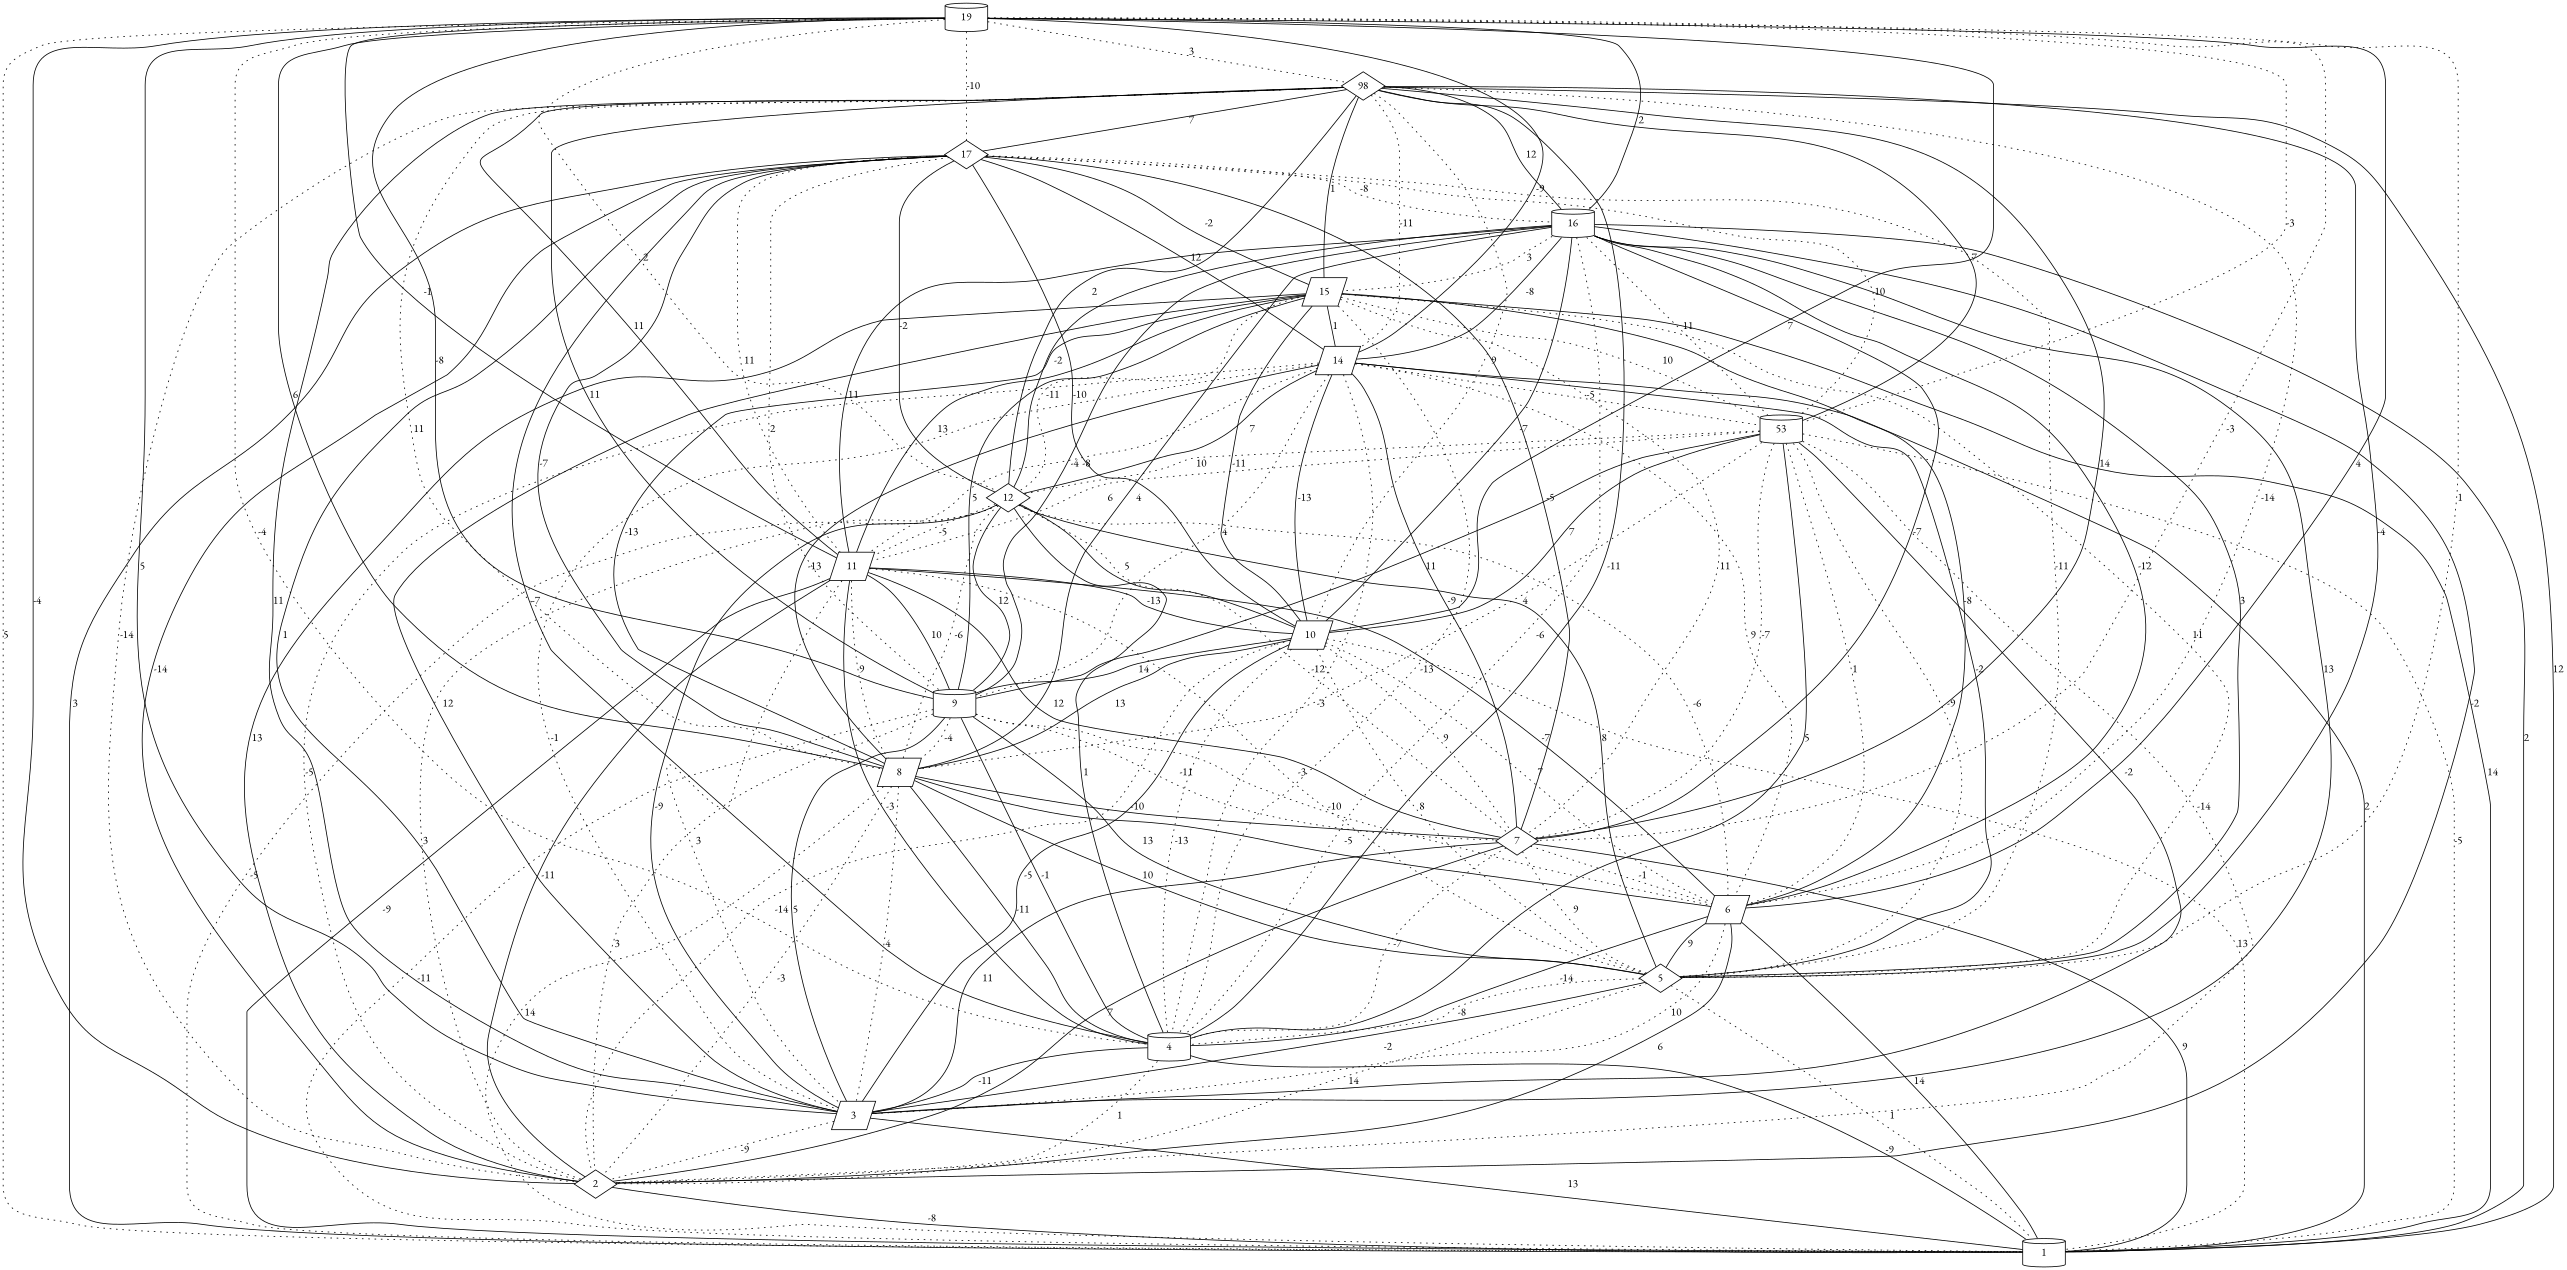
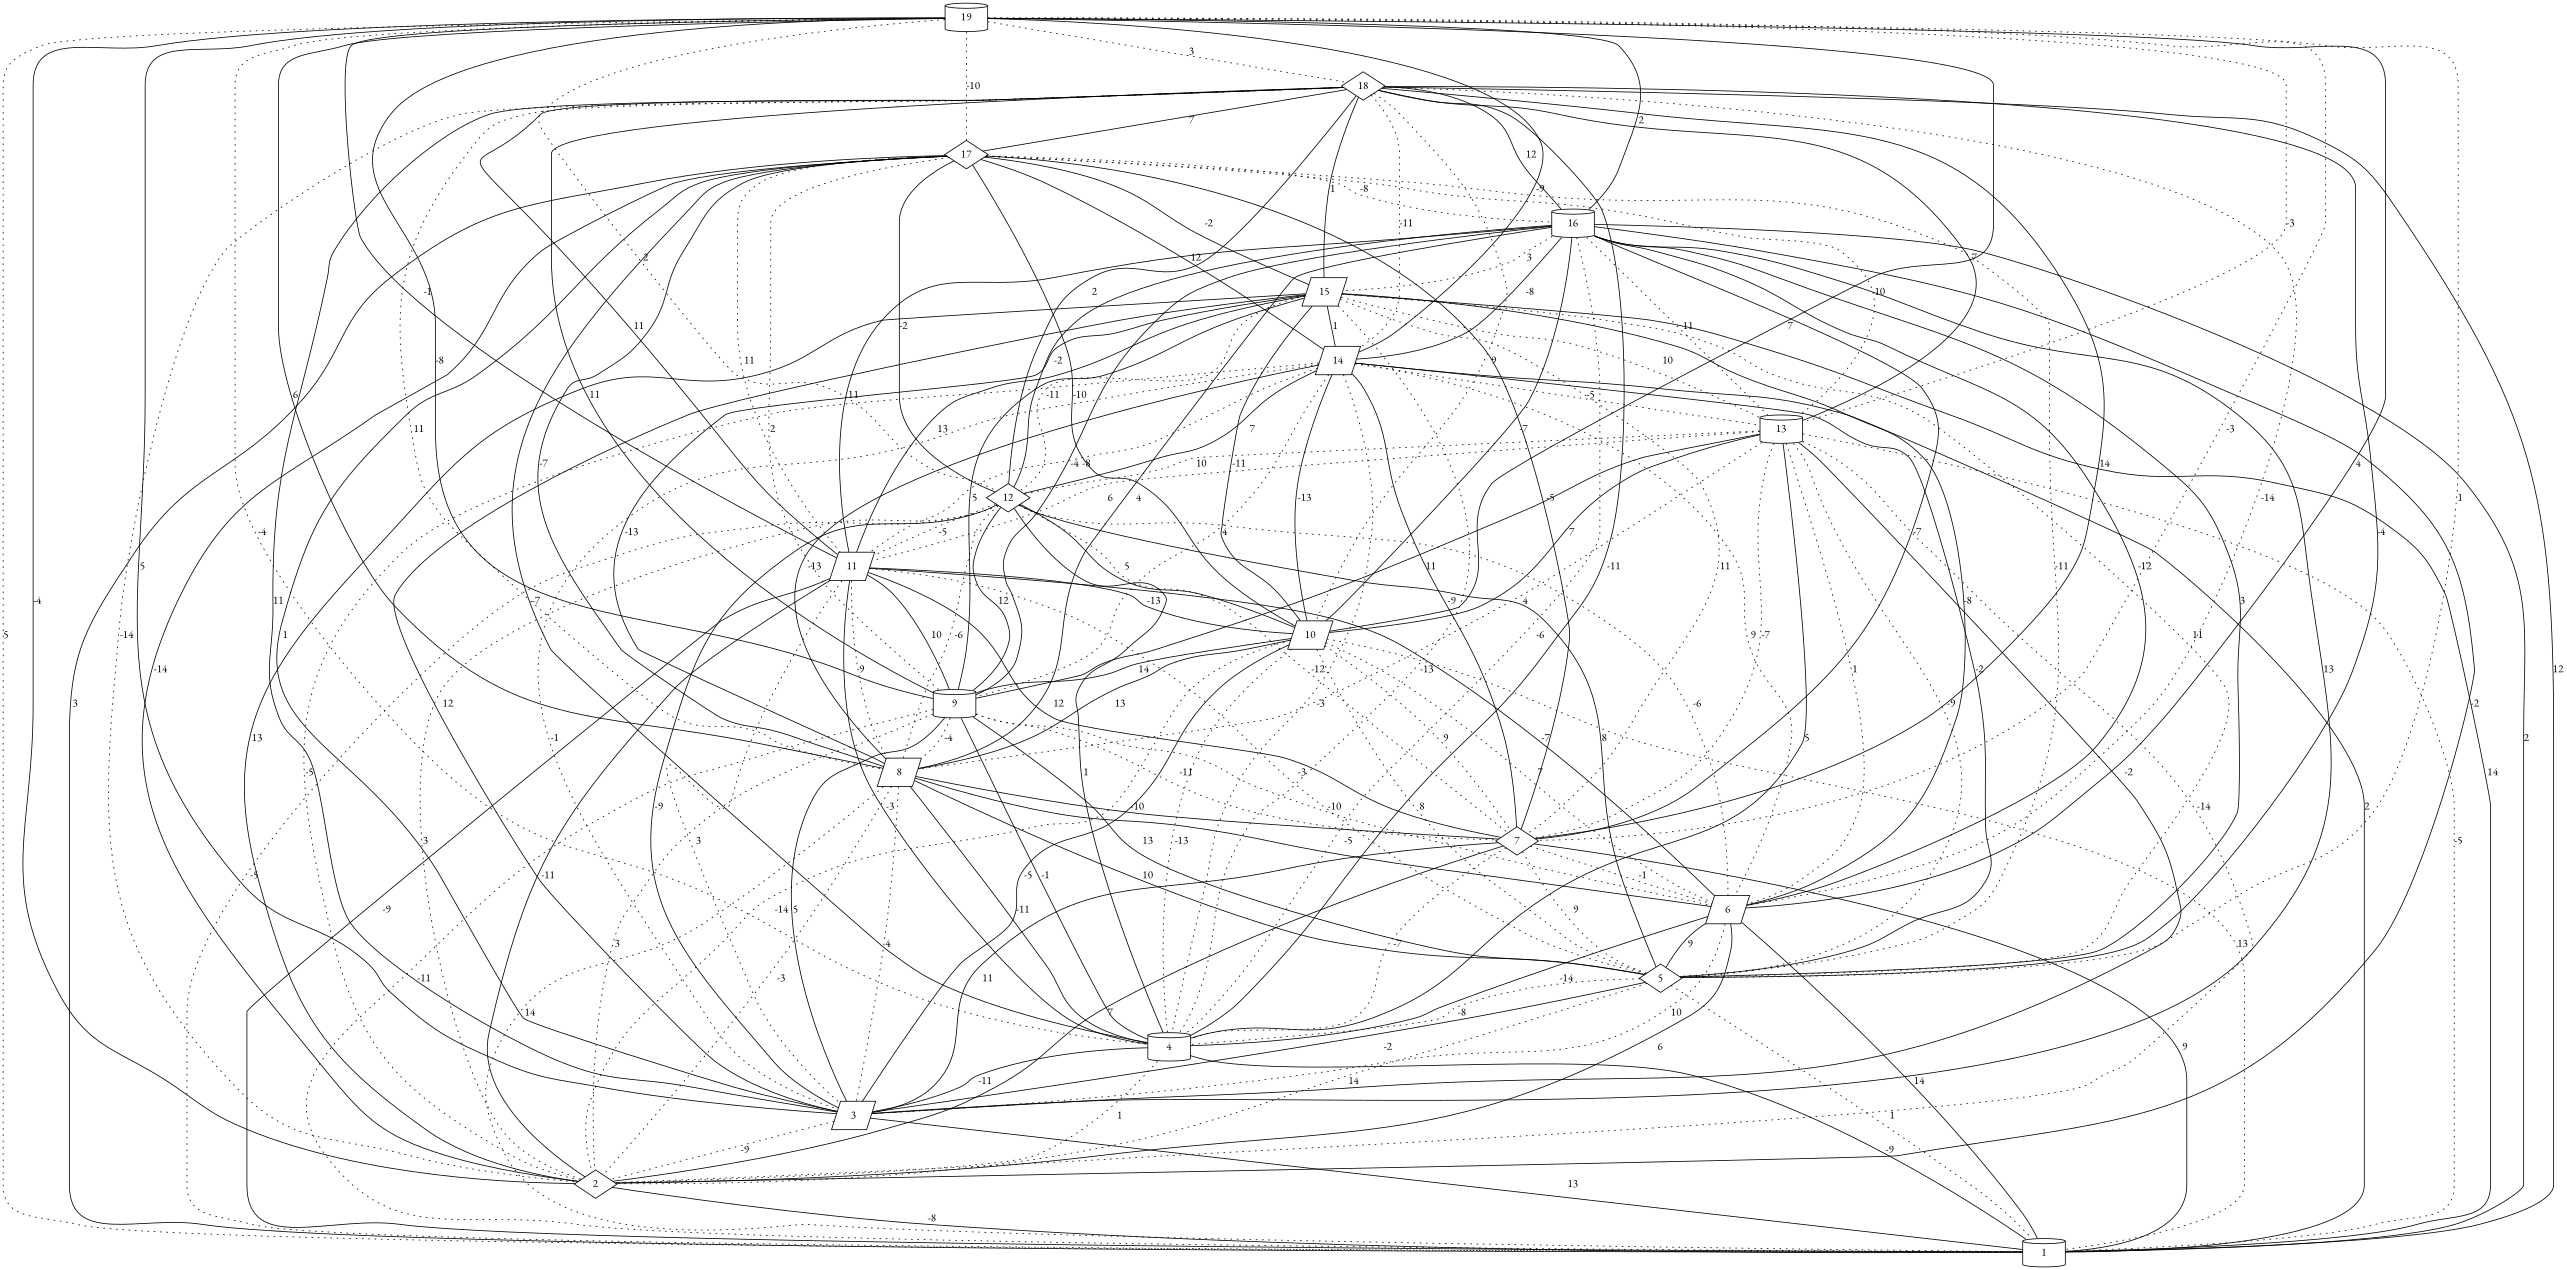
(1363, 86) -> (1363, 86)
(1781, 429) -> (1781, 429)
